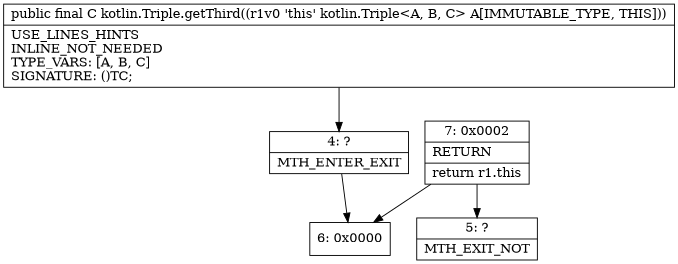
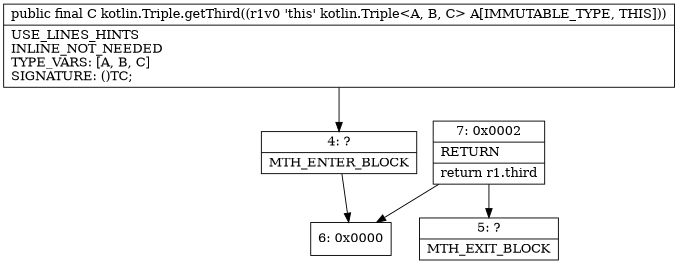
(339, 163) -> (339, 163)
(477, 173) -> (489, 173)
(477, 249) -> (489, 249)
